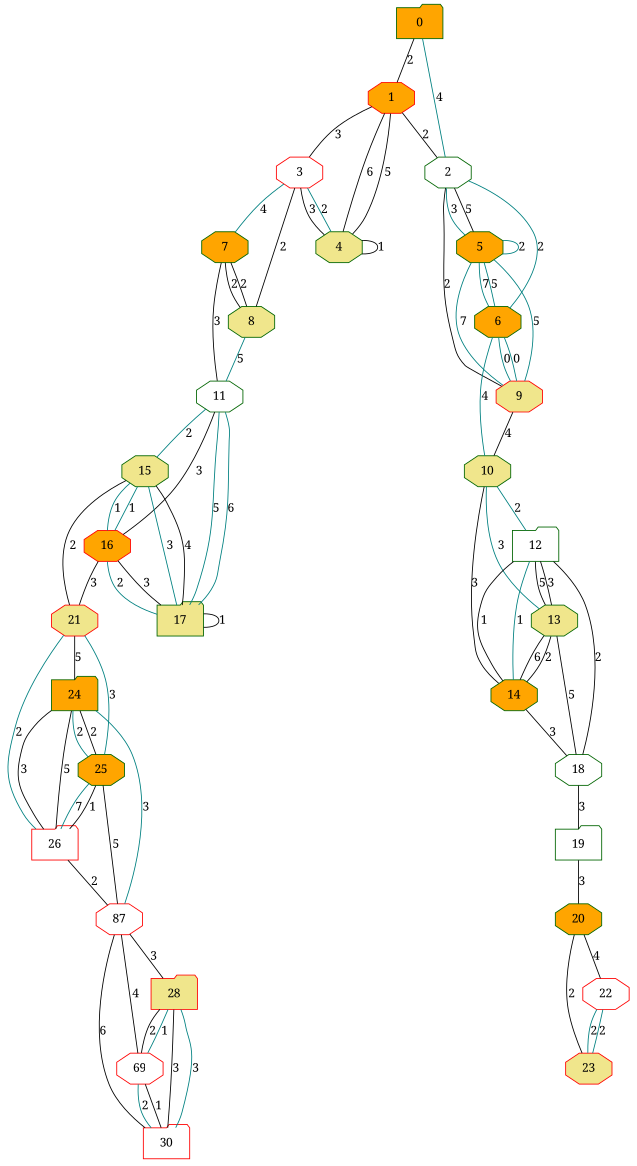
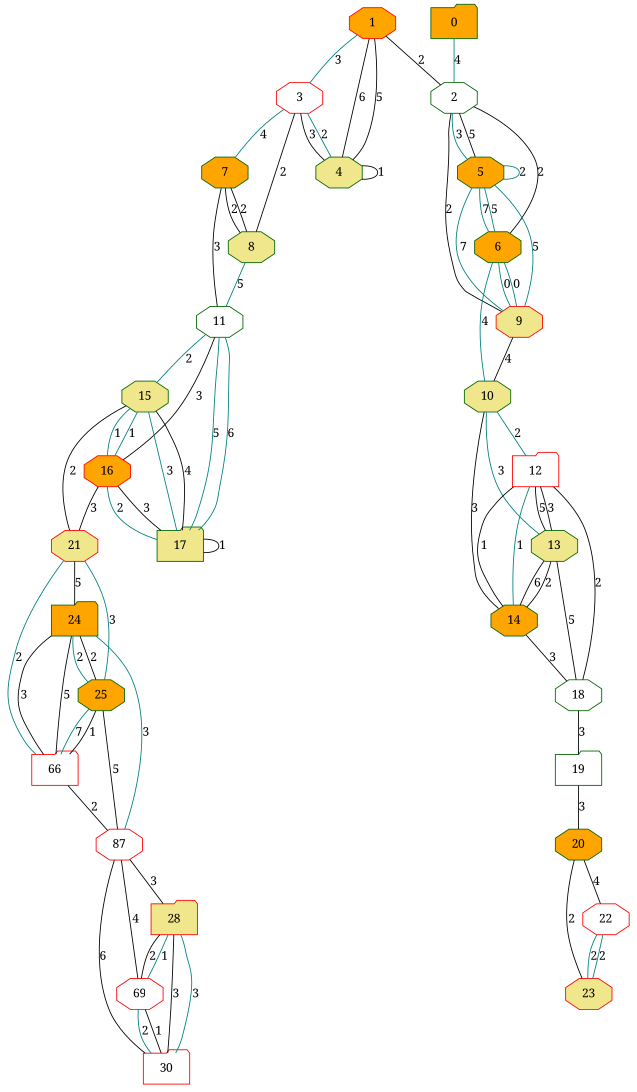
(406, 61) -> none
(337, 127) -> (332, 57)
(533, 232) -> (535, 159)
(536, 546) -> (536, 471)
(55, 845) -> (55, 770)
